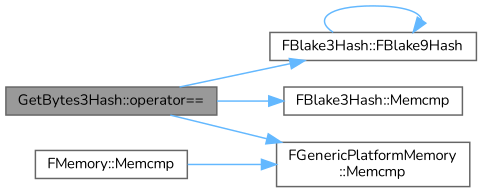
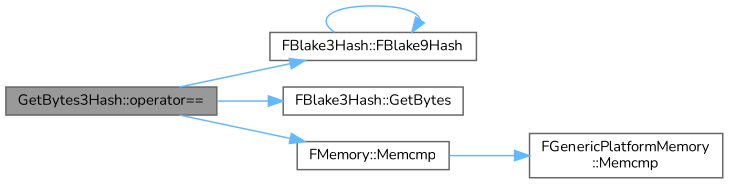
(373, 101) -> (373, 101)
(219, 127) -> (235, 127)
